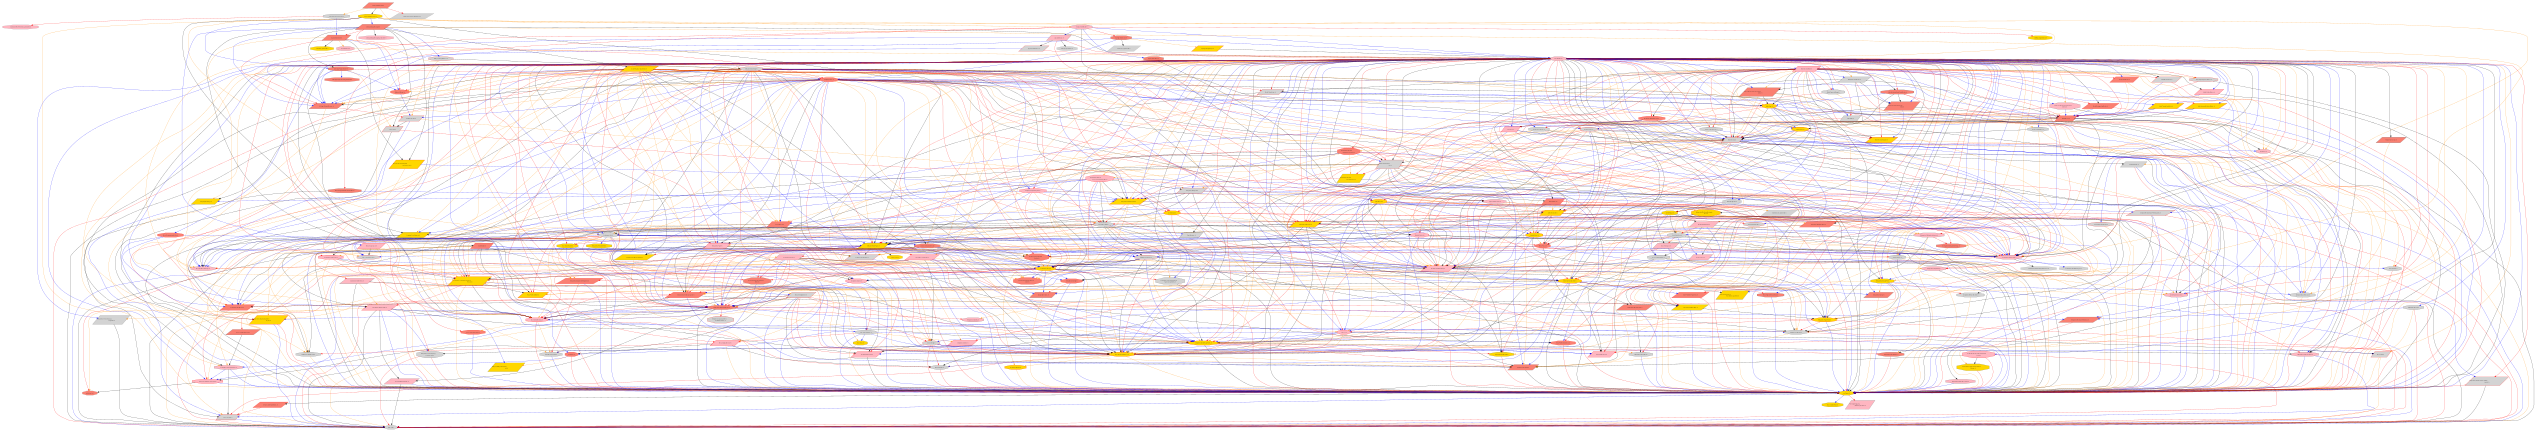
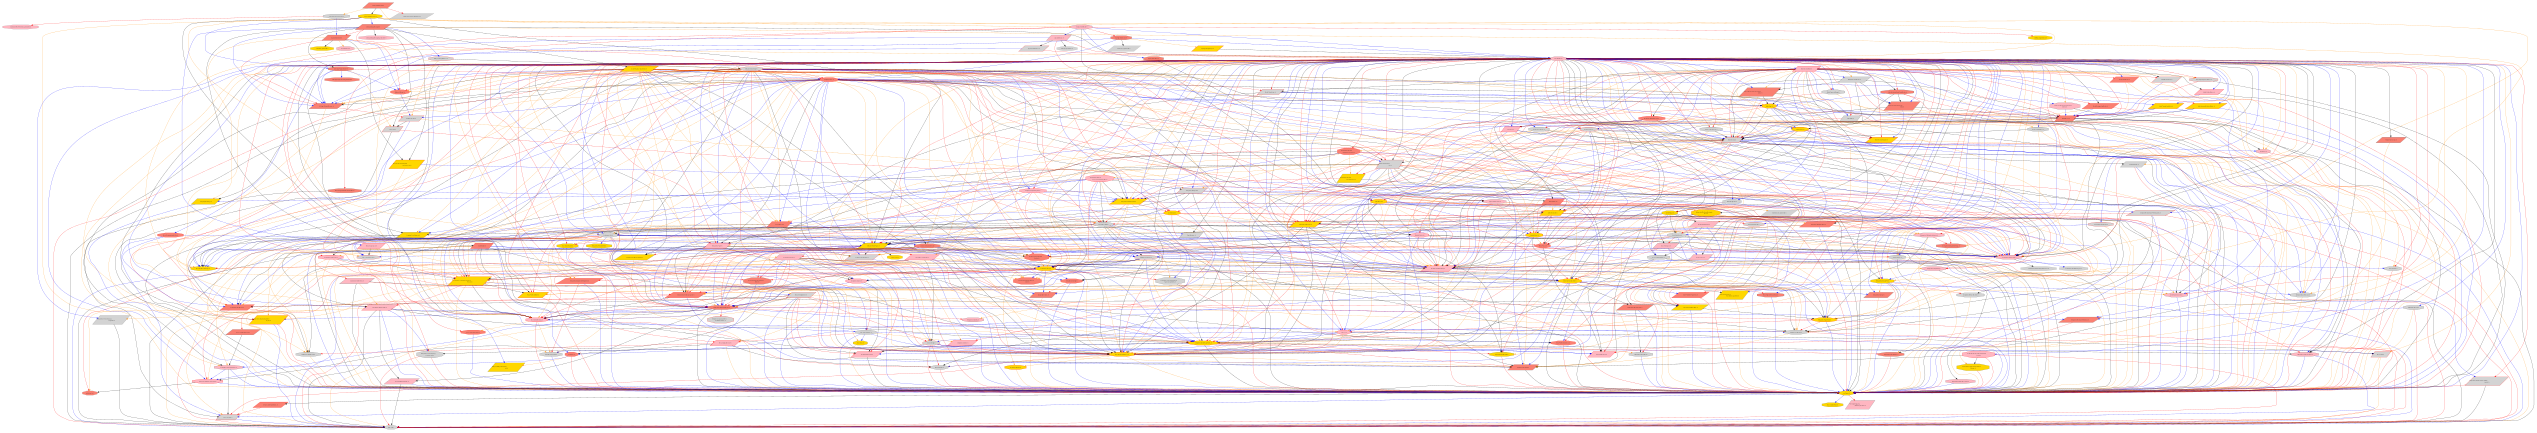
none -> (2248, 195)
(809, 231) -> (809, 231)
(203, 269) -> (203, 269)
